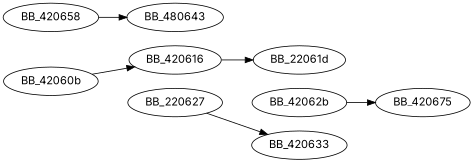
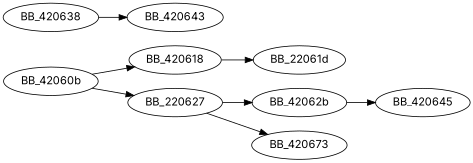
(51, 17) -> (51, 17)
(175, 17) -> (175, 17)
(175, 60) -> (175, 60)
none -> (109, 91)
none -> (233, 103)
(423, 103) -> (423, 103)
(299, 145) -> (299, 145)
